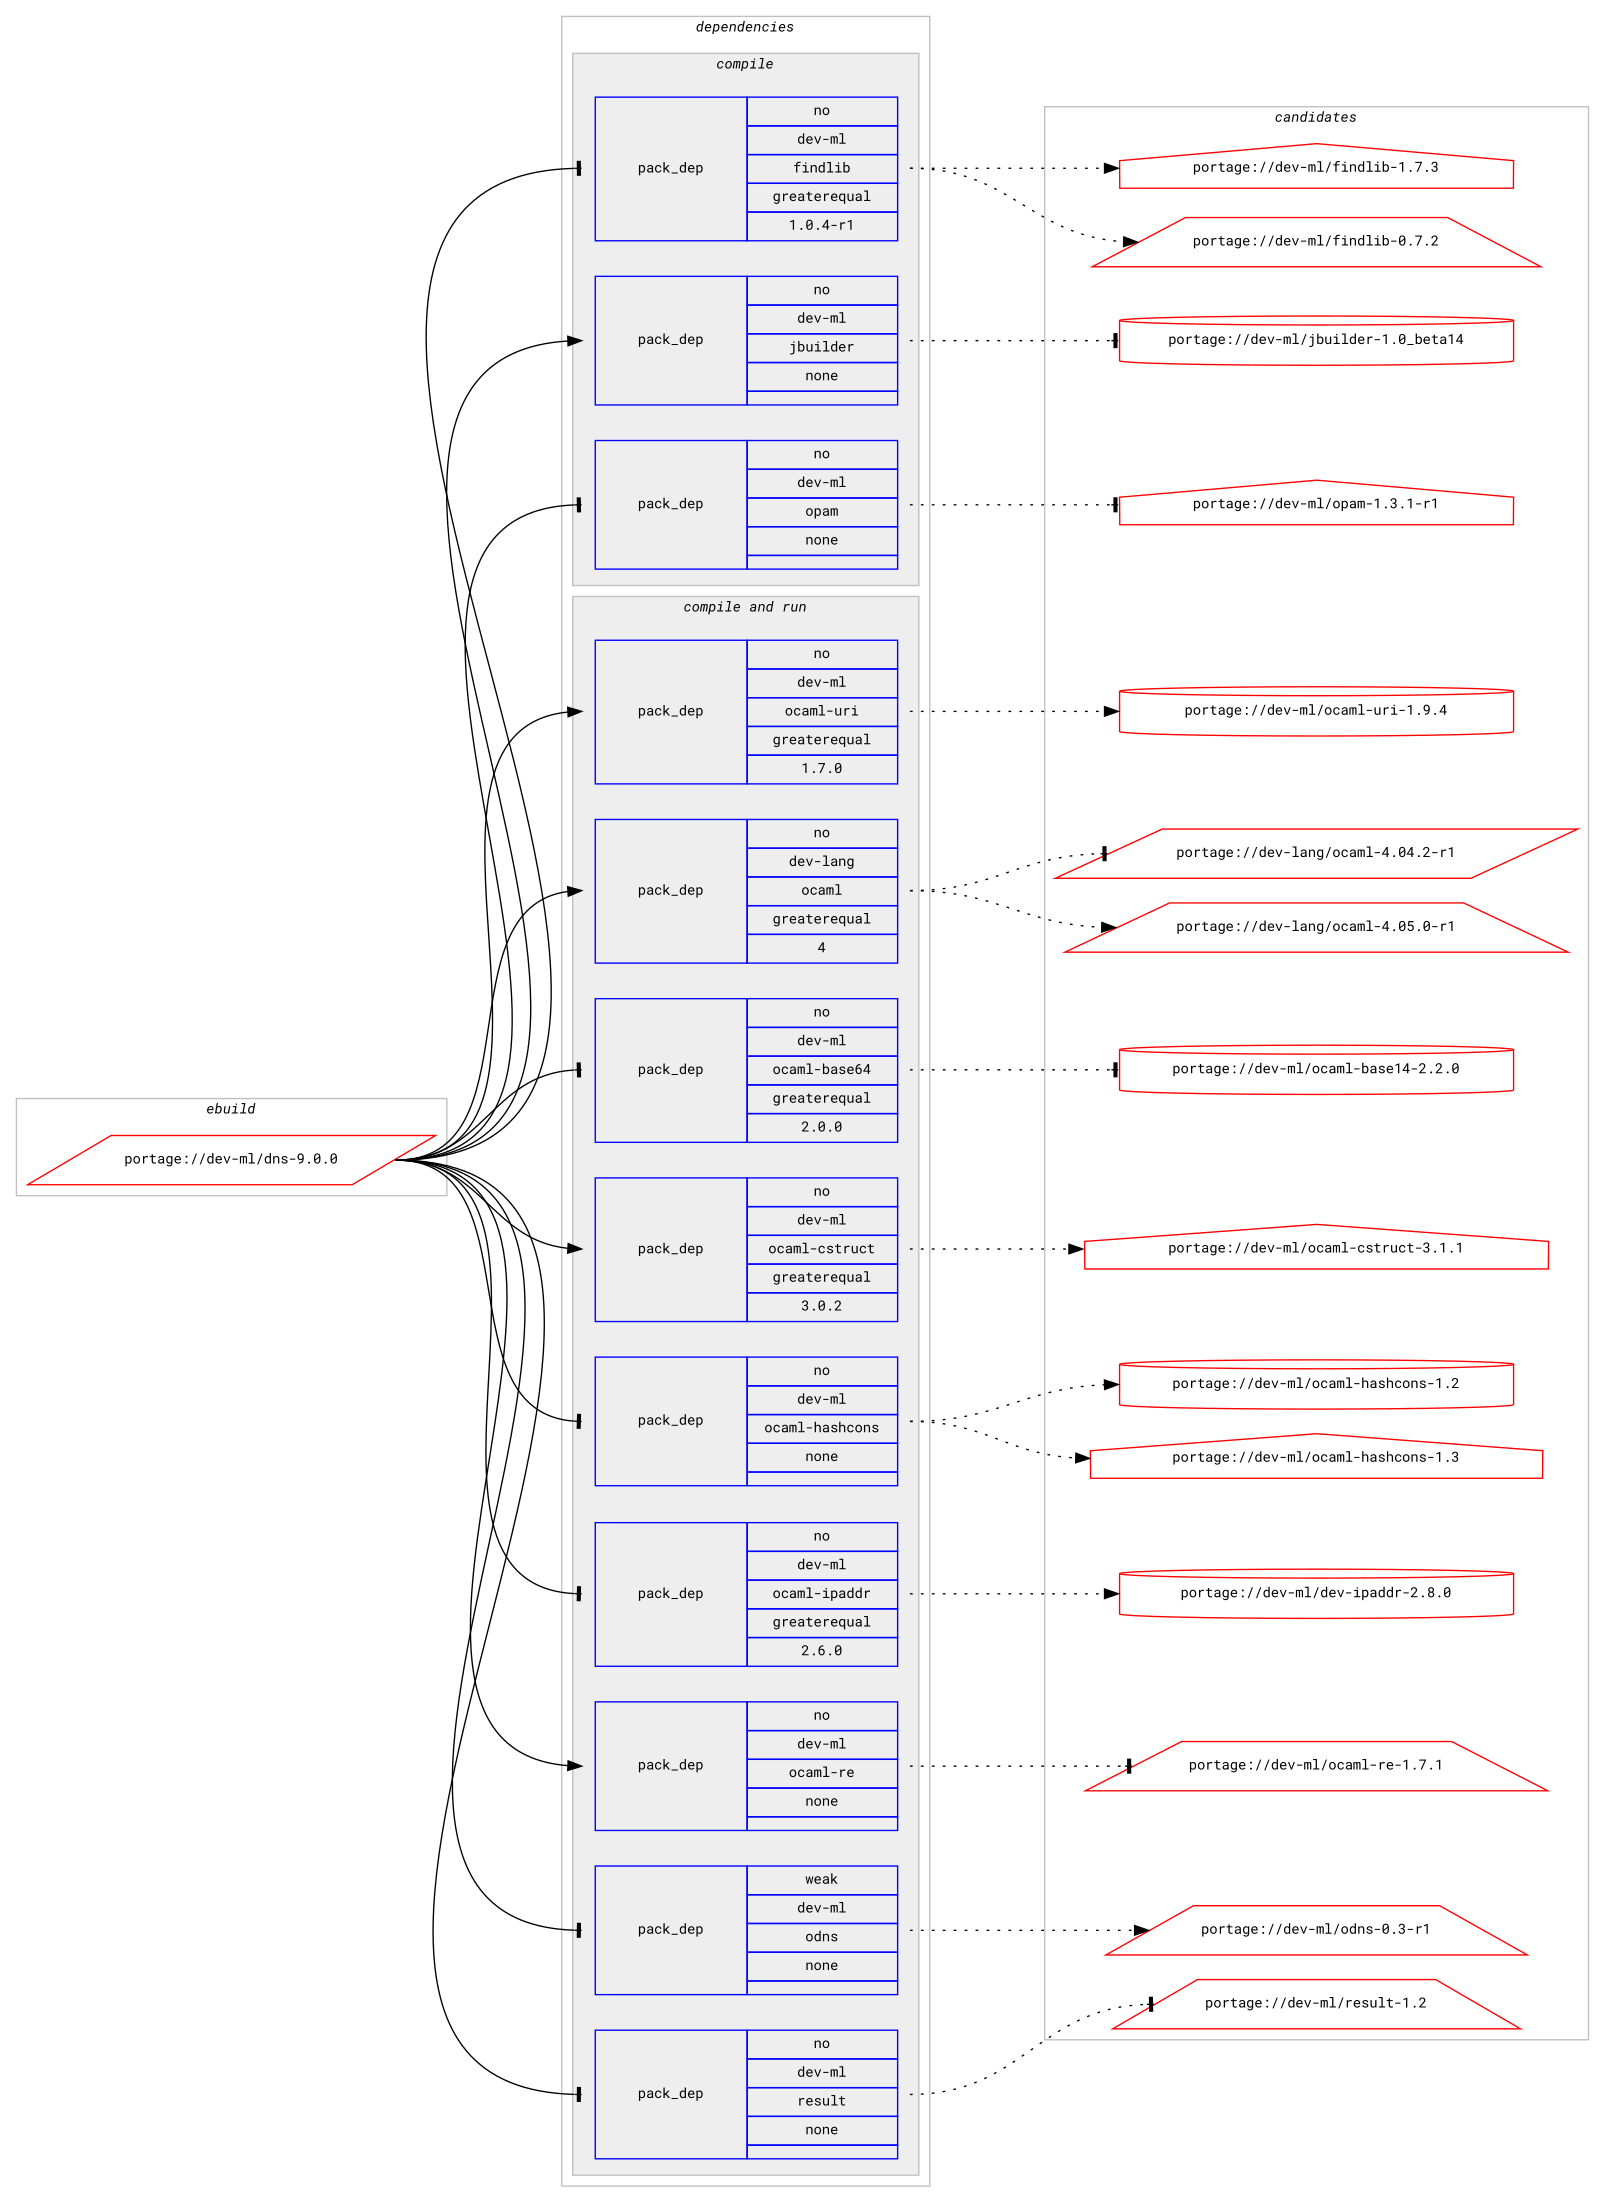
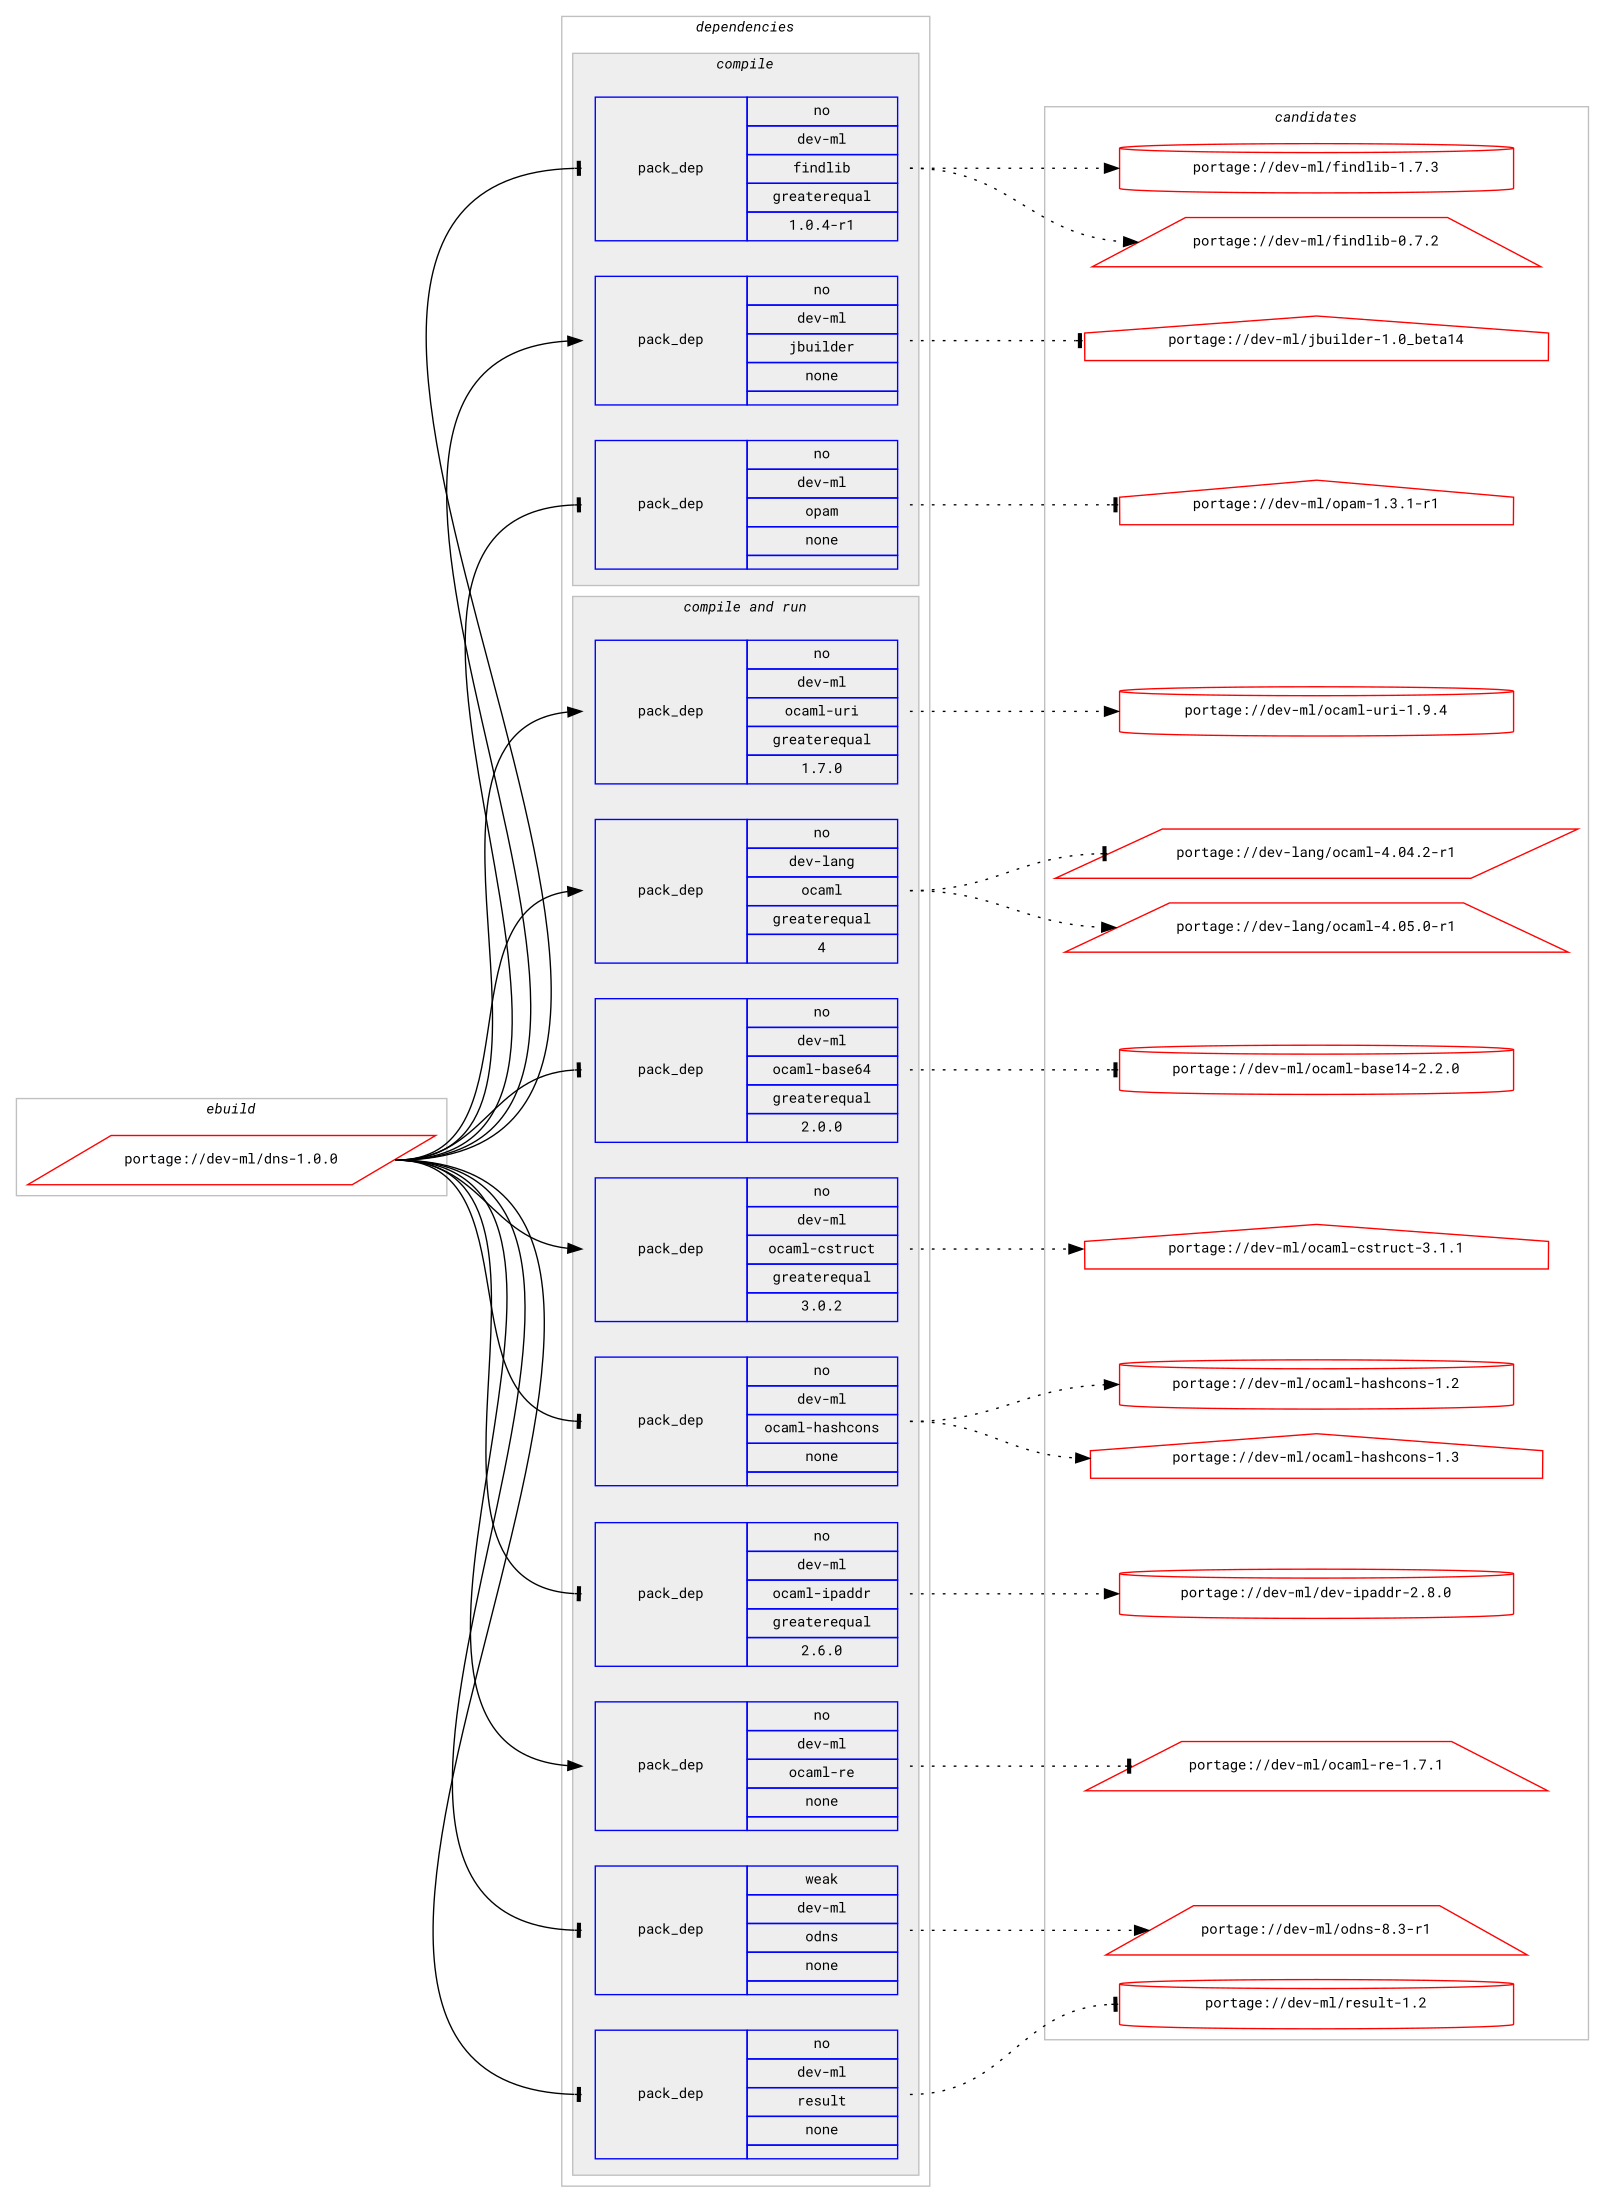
(1317, 168) -> (1317, 168)
(1317, 341) -> (1317, 341)
(232, 1160) -> (232, 1160)
(1317, 1930) -> (1317, 1930)
(1317, 2004) -> (1317, 2004)
